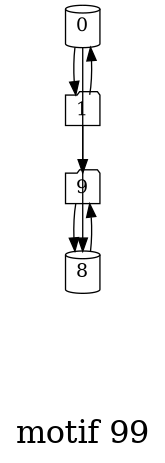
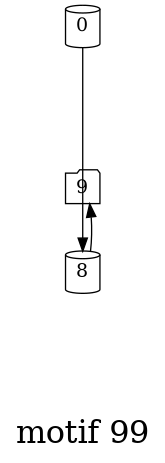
(83, 110) -> none
(74, 221) -> none
